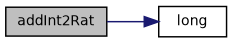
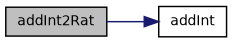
(193, 22) -> (193, 22)
